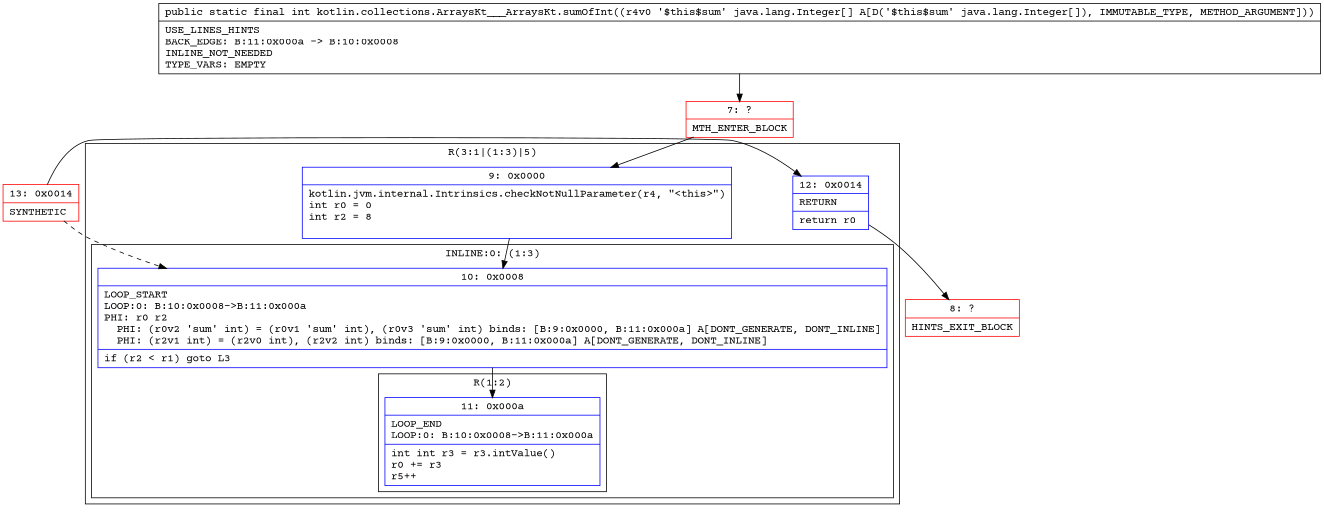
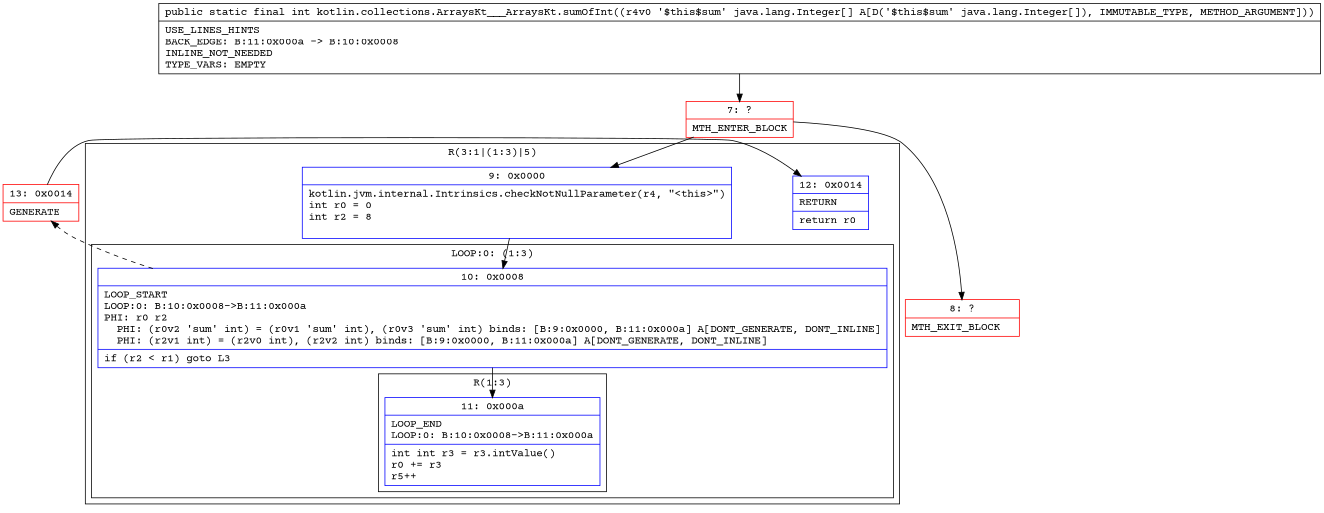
(38, 212) -> (35, 212)
(114, 250) -> (103, 251)
(492, 253) -> (492, 253)
(909, 256) -> (920, 162)
(962, 327) -> (956, 327)
(492, 383) -> (492, 383)
